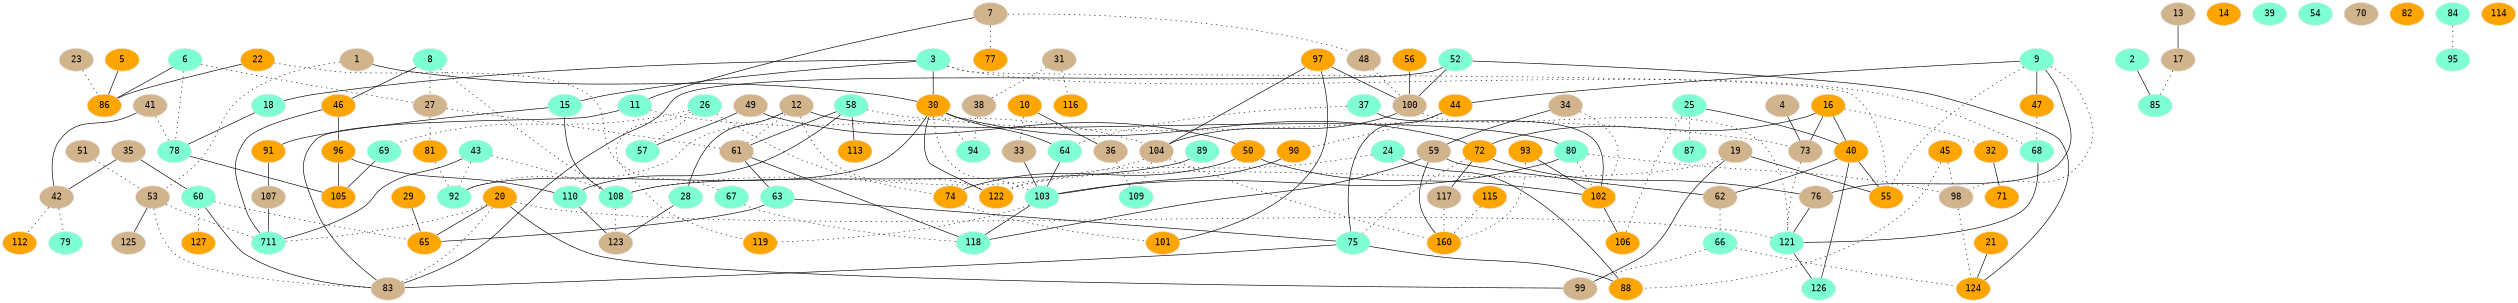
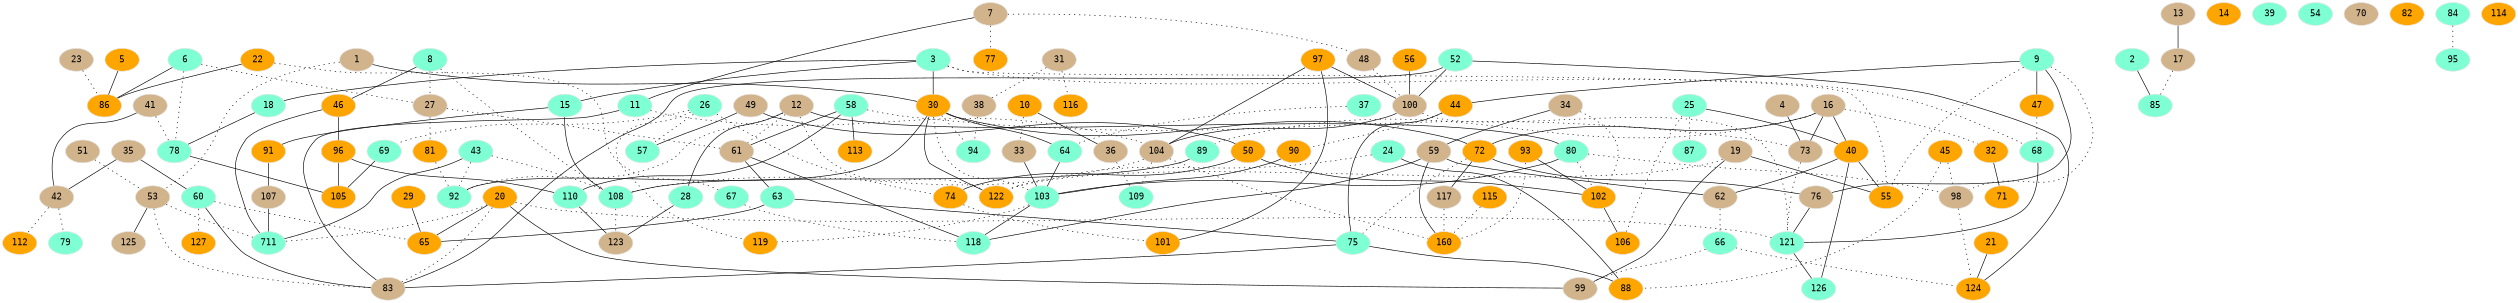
(1828, 106) -> (1828, 106)
(1511, 121) -> none
none -> (1515, 128)
